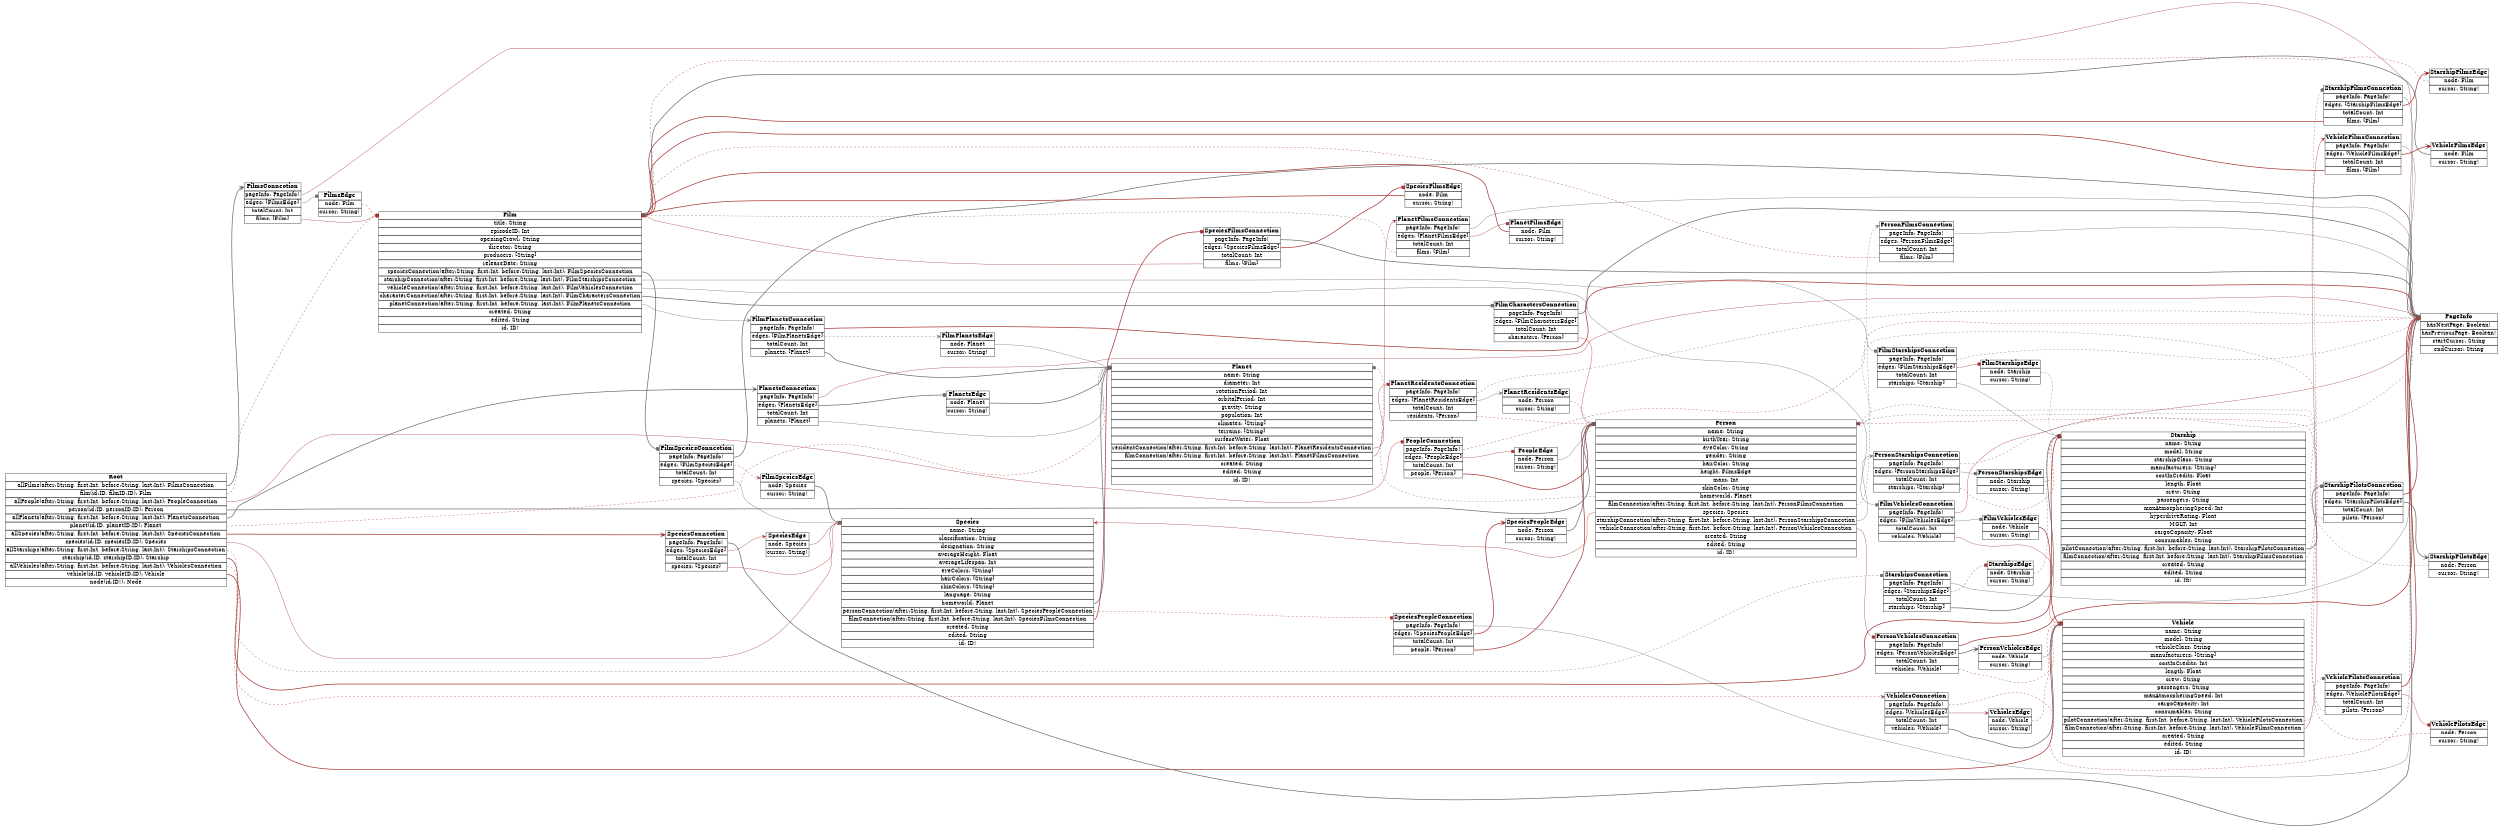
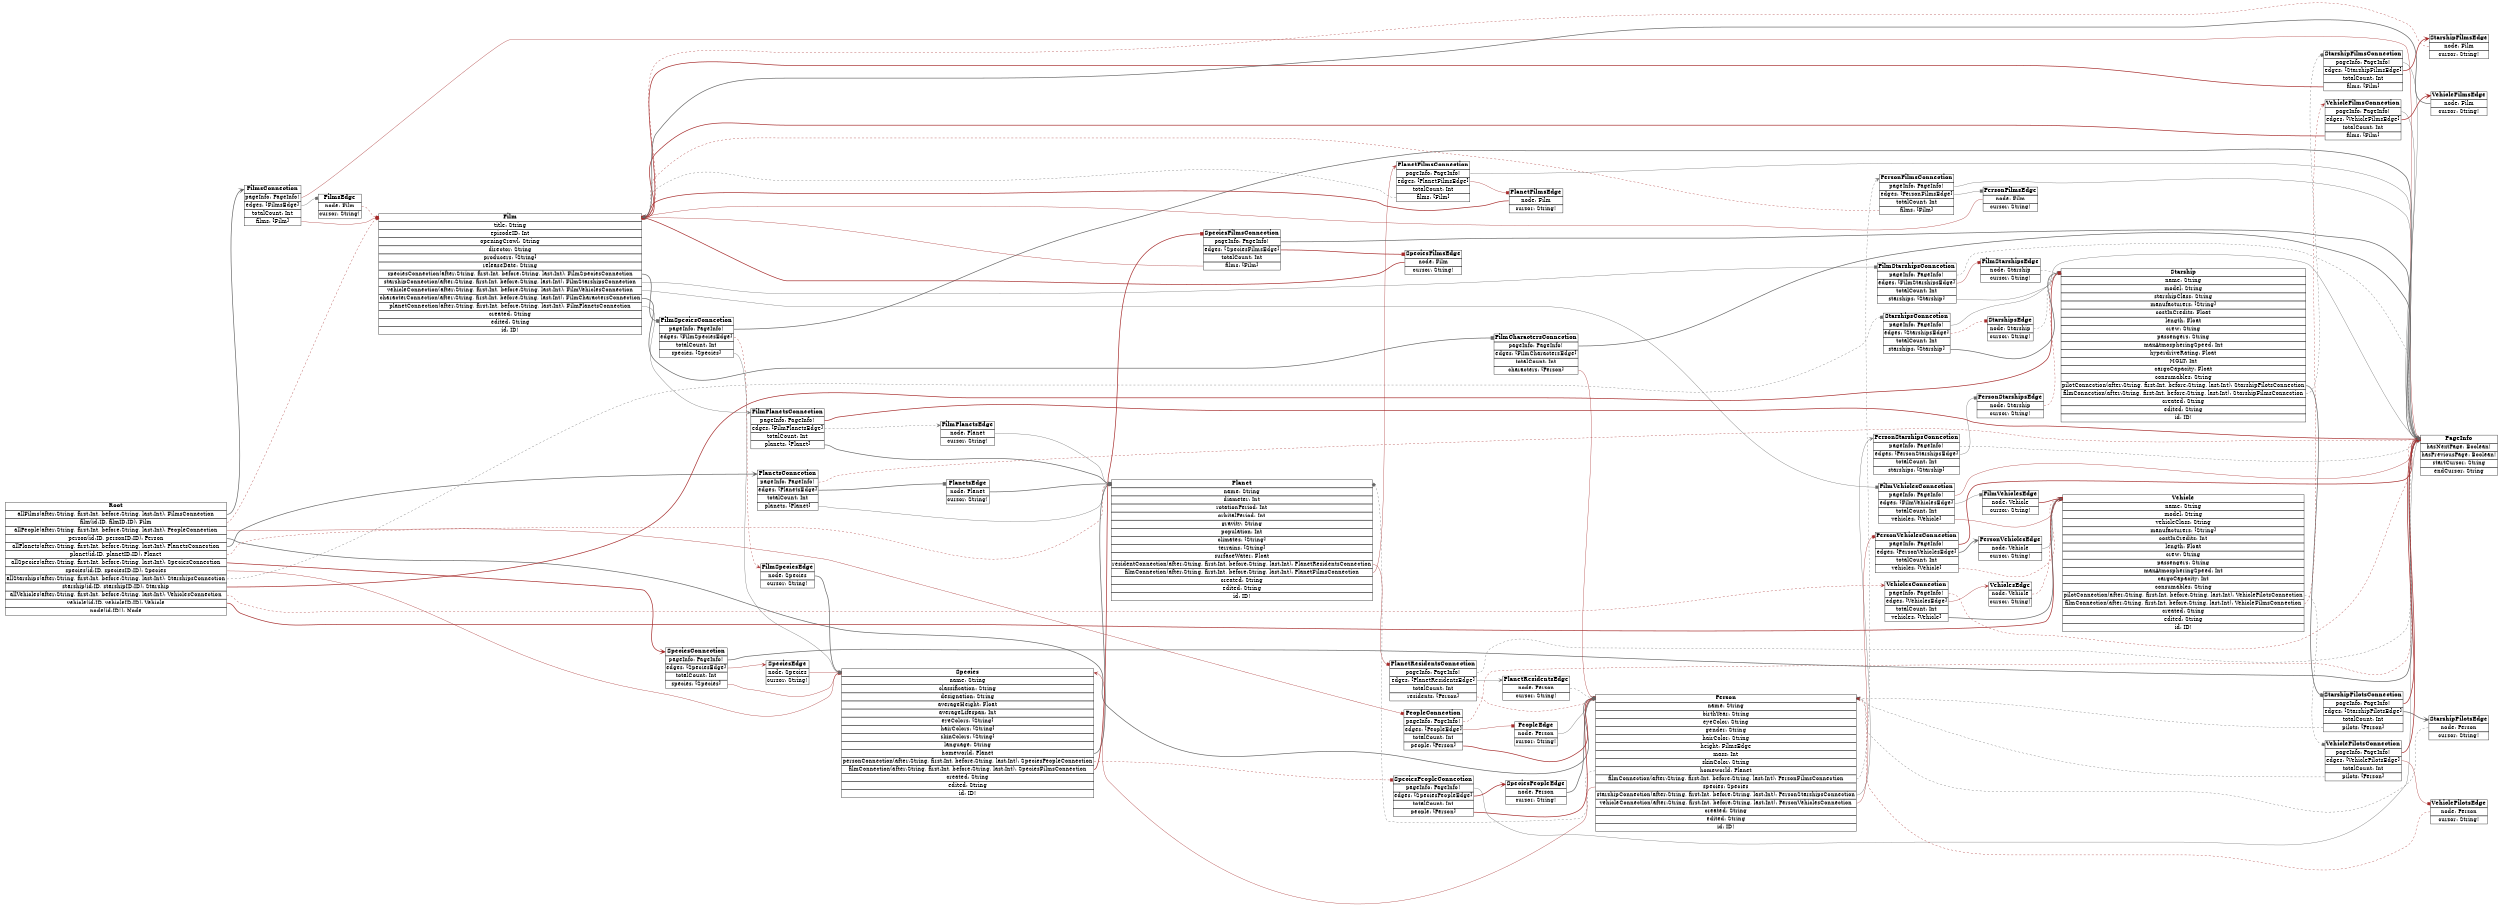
none -> (2010, 199)
(1581, 352) -> (1617, 437)
(2313, 376) -> (2315, 355)
(2035, 505) -> none
